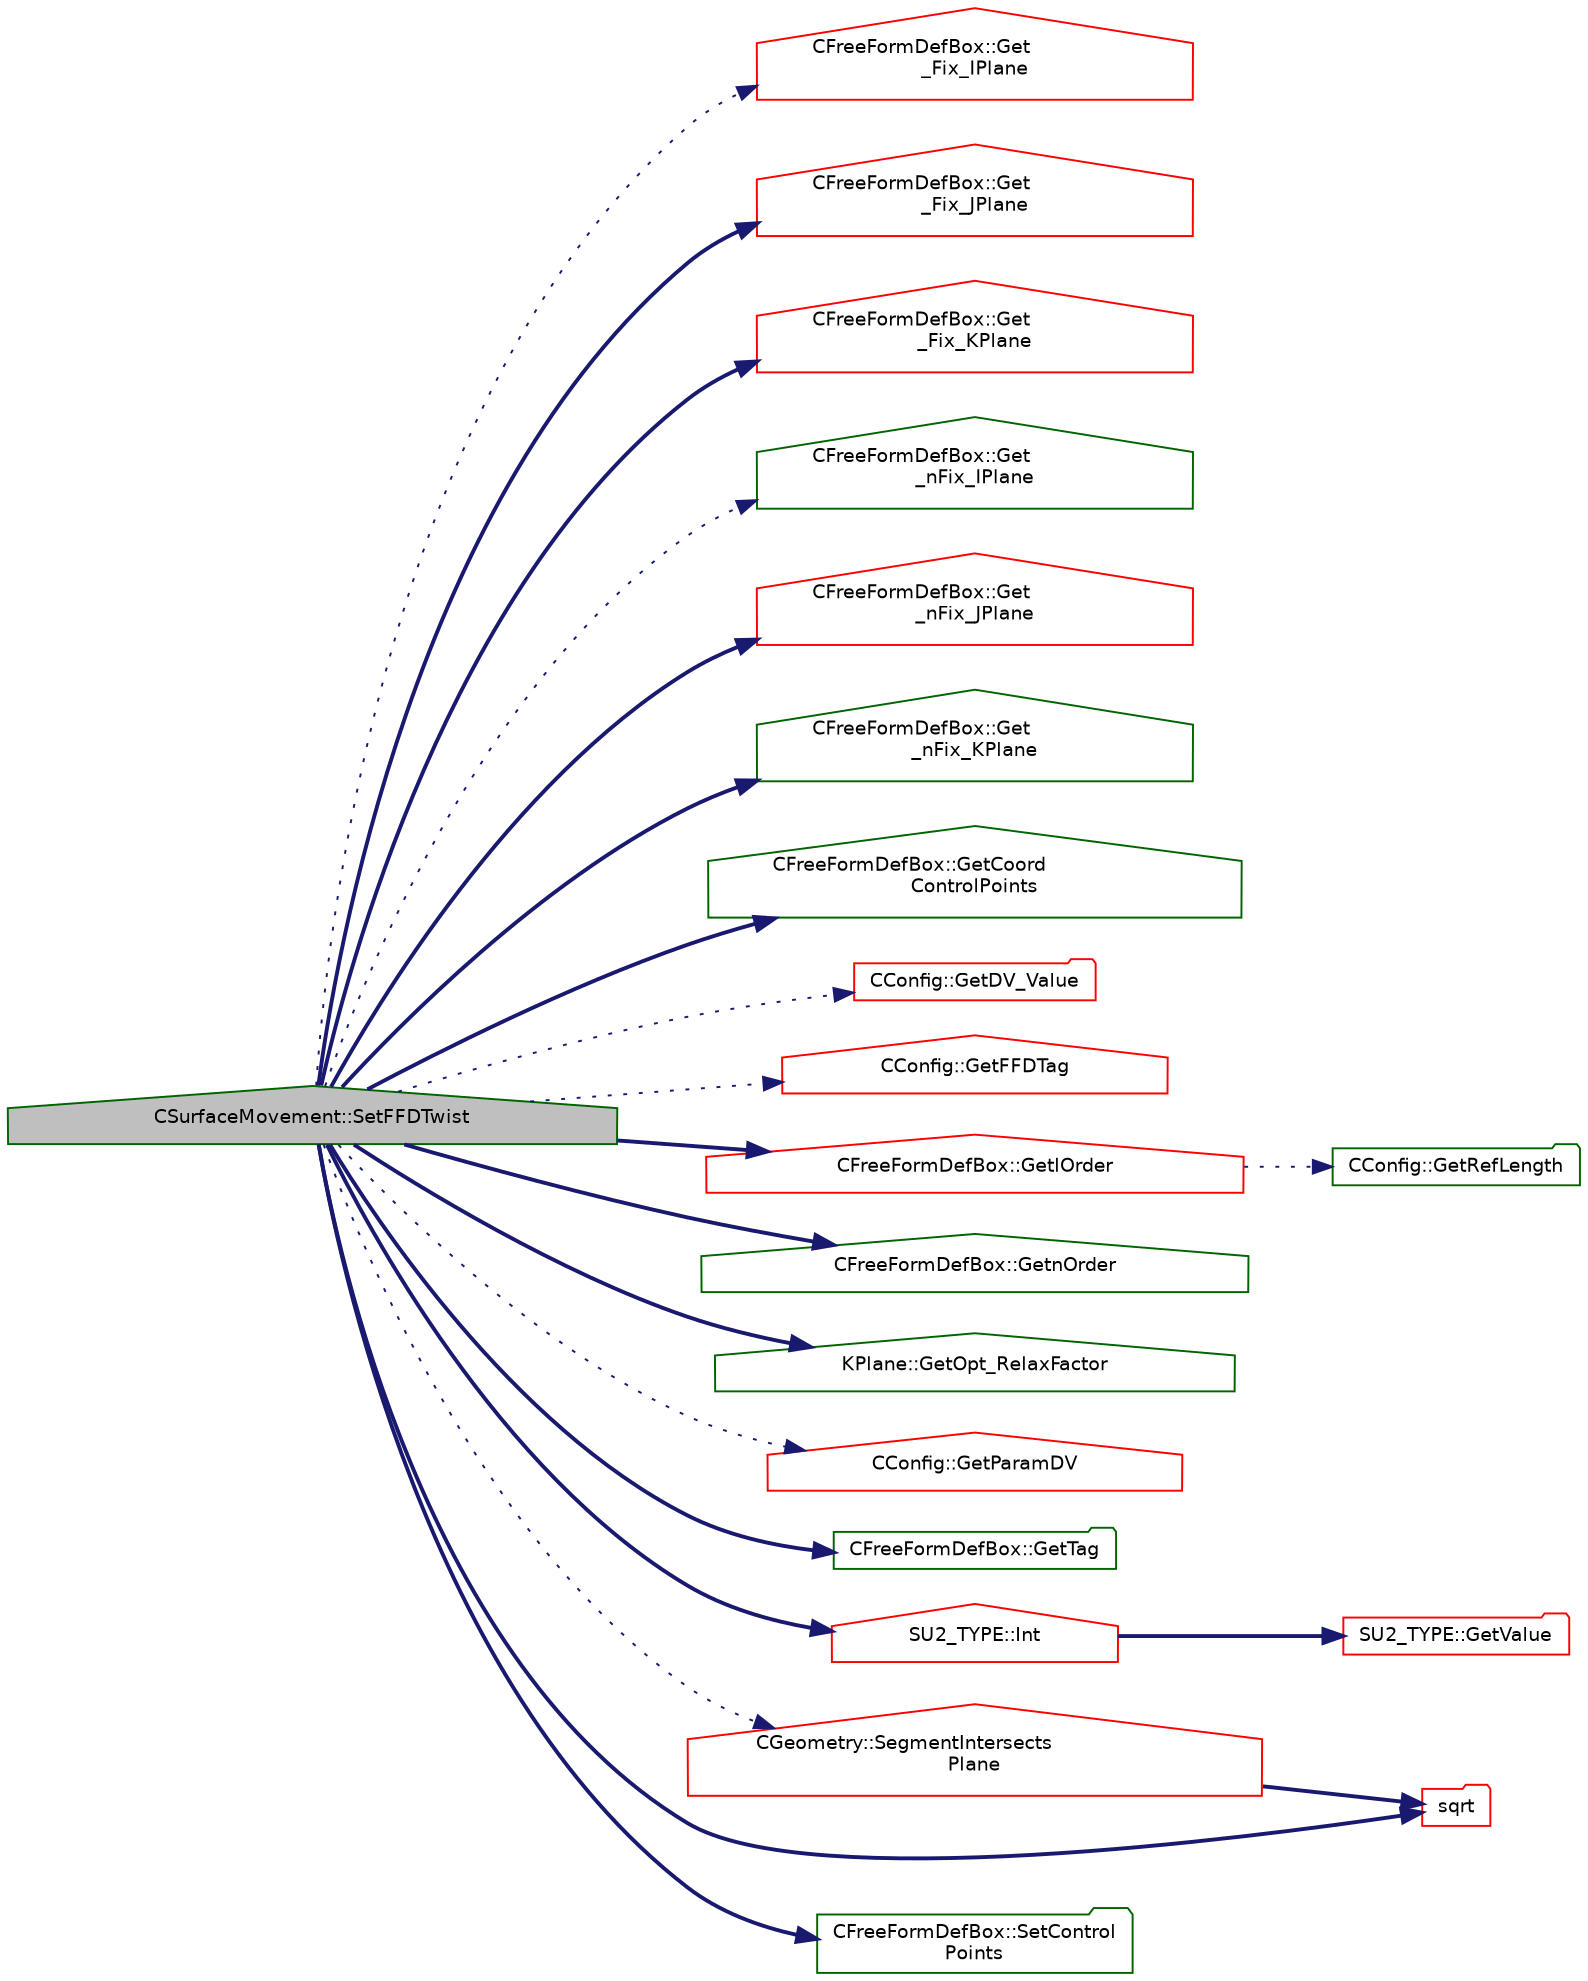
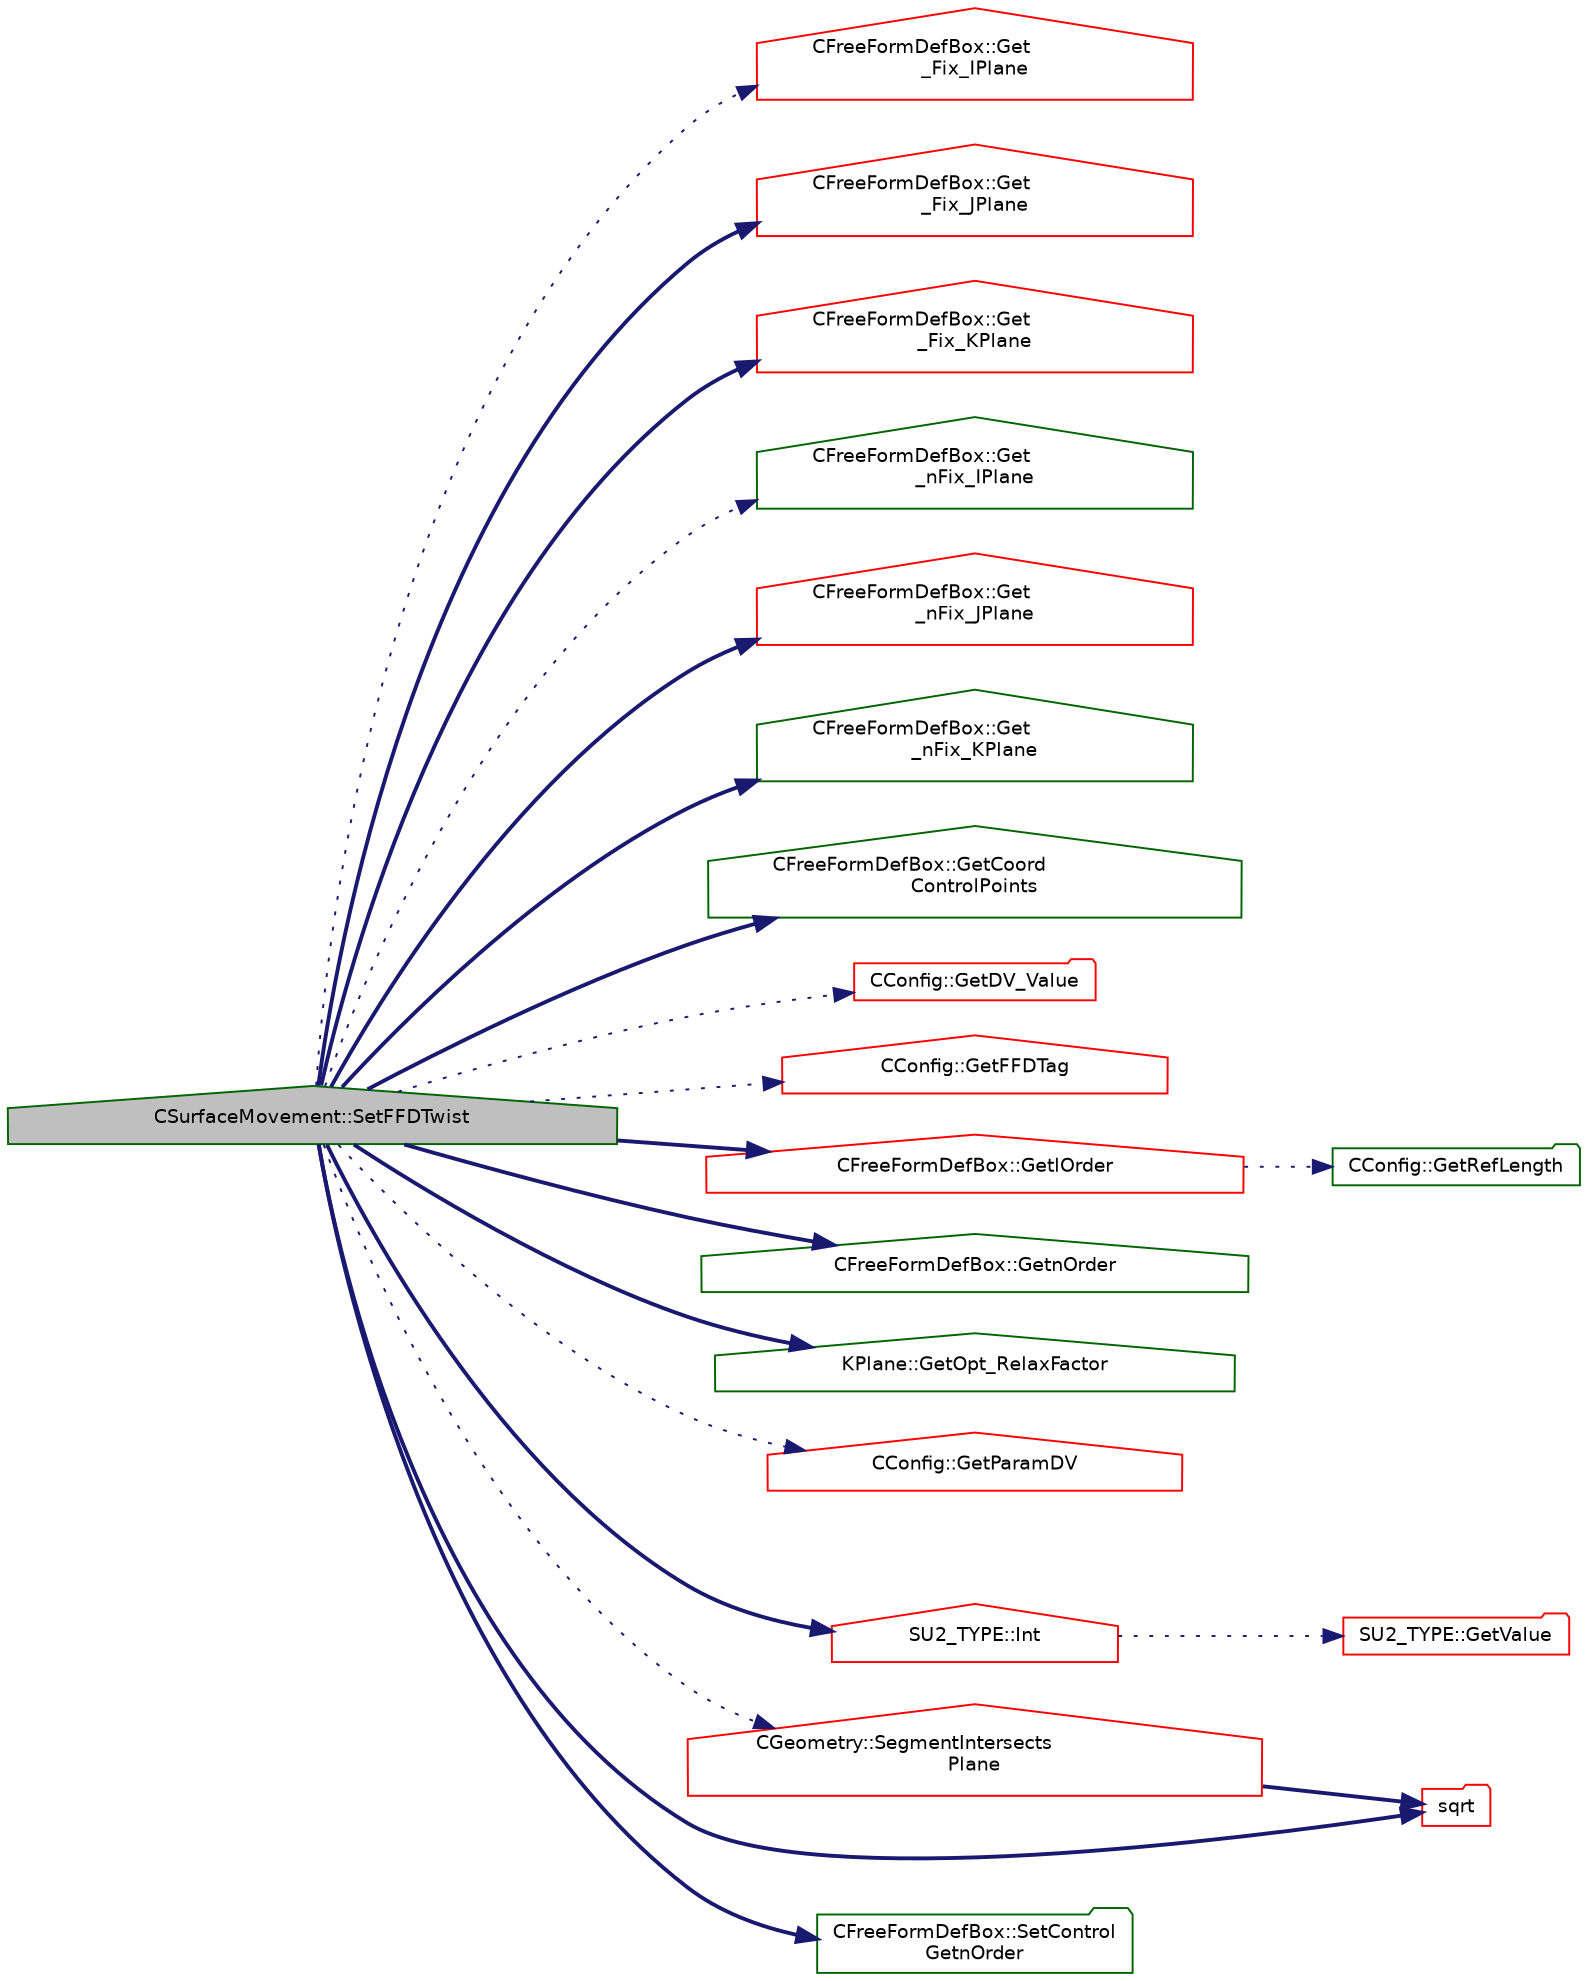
(975, 1550) -> none
(1220, 1636) -> (1220, 1636)
(975, 1944) -> (975, 1944)
